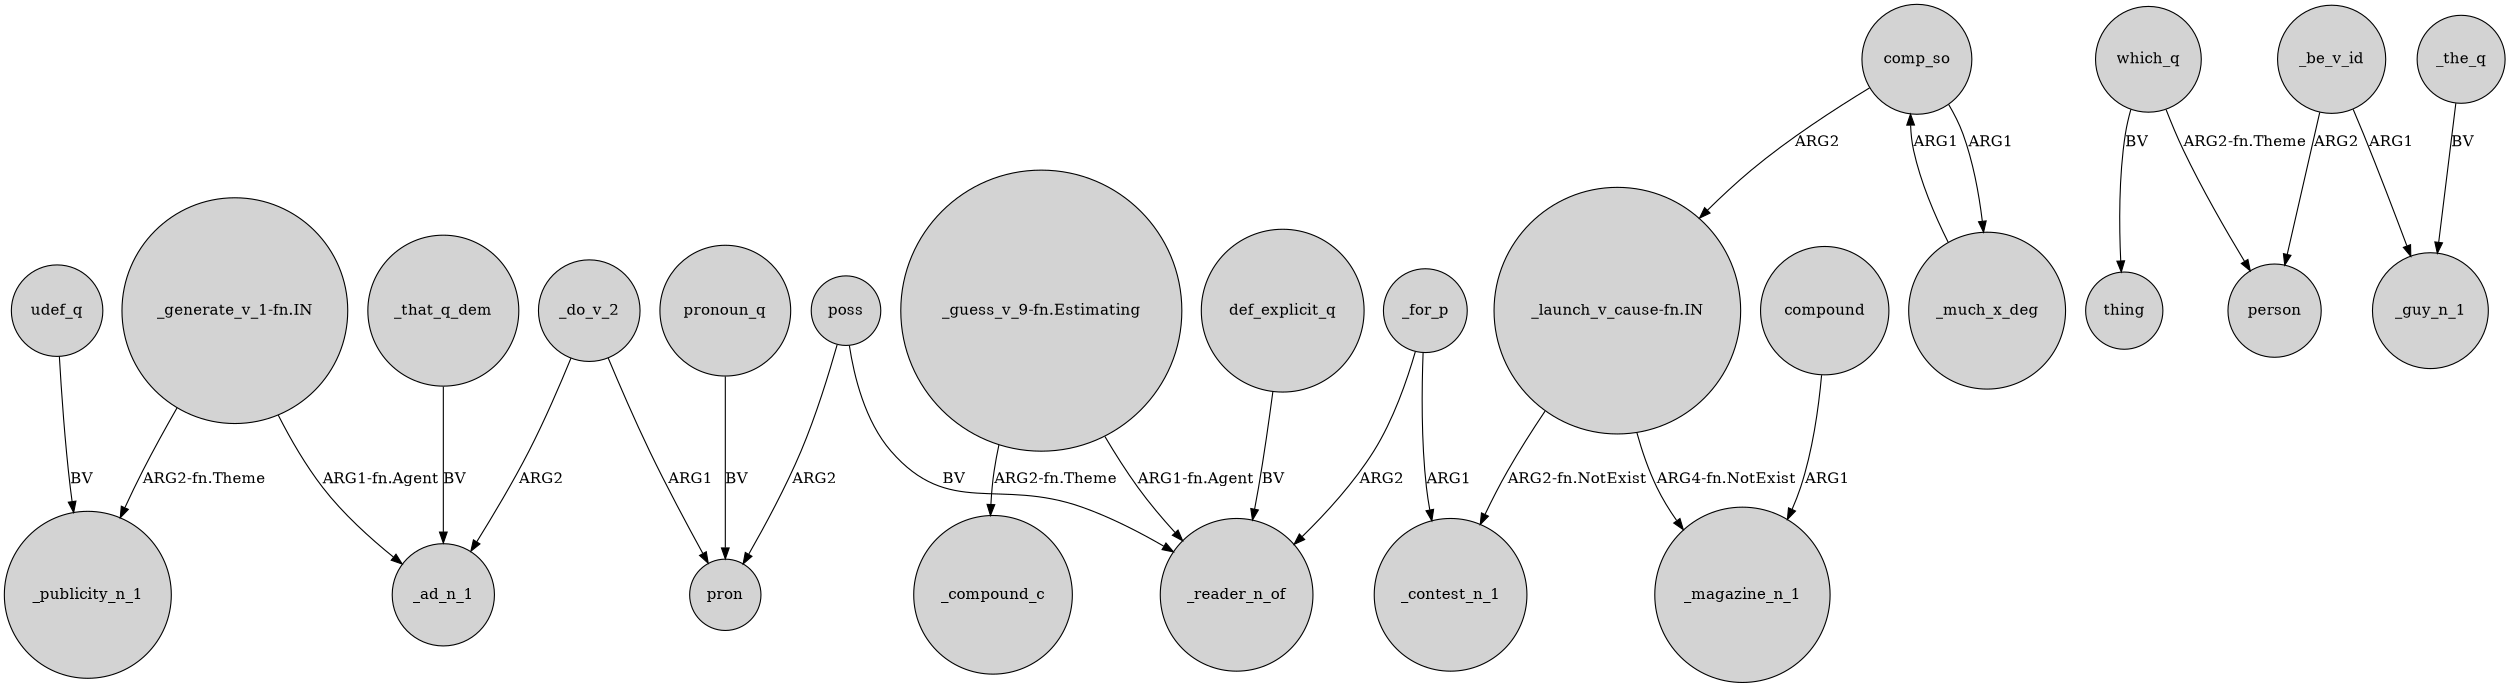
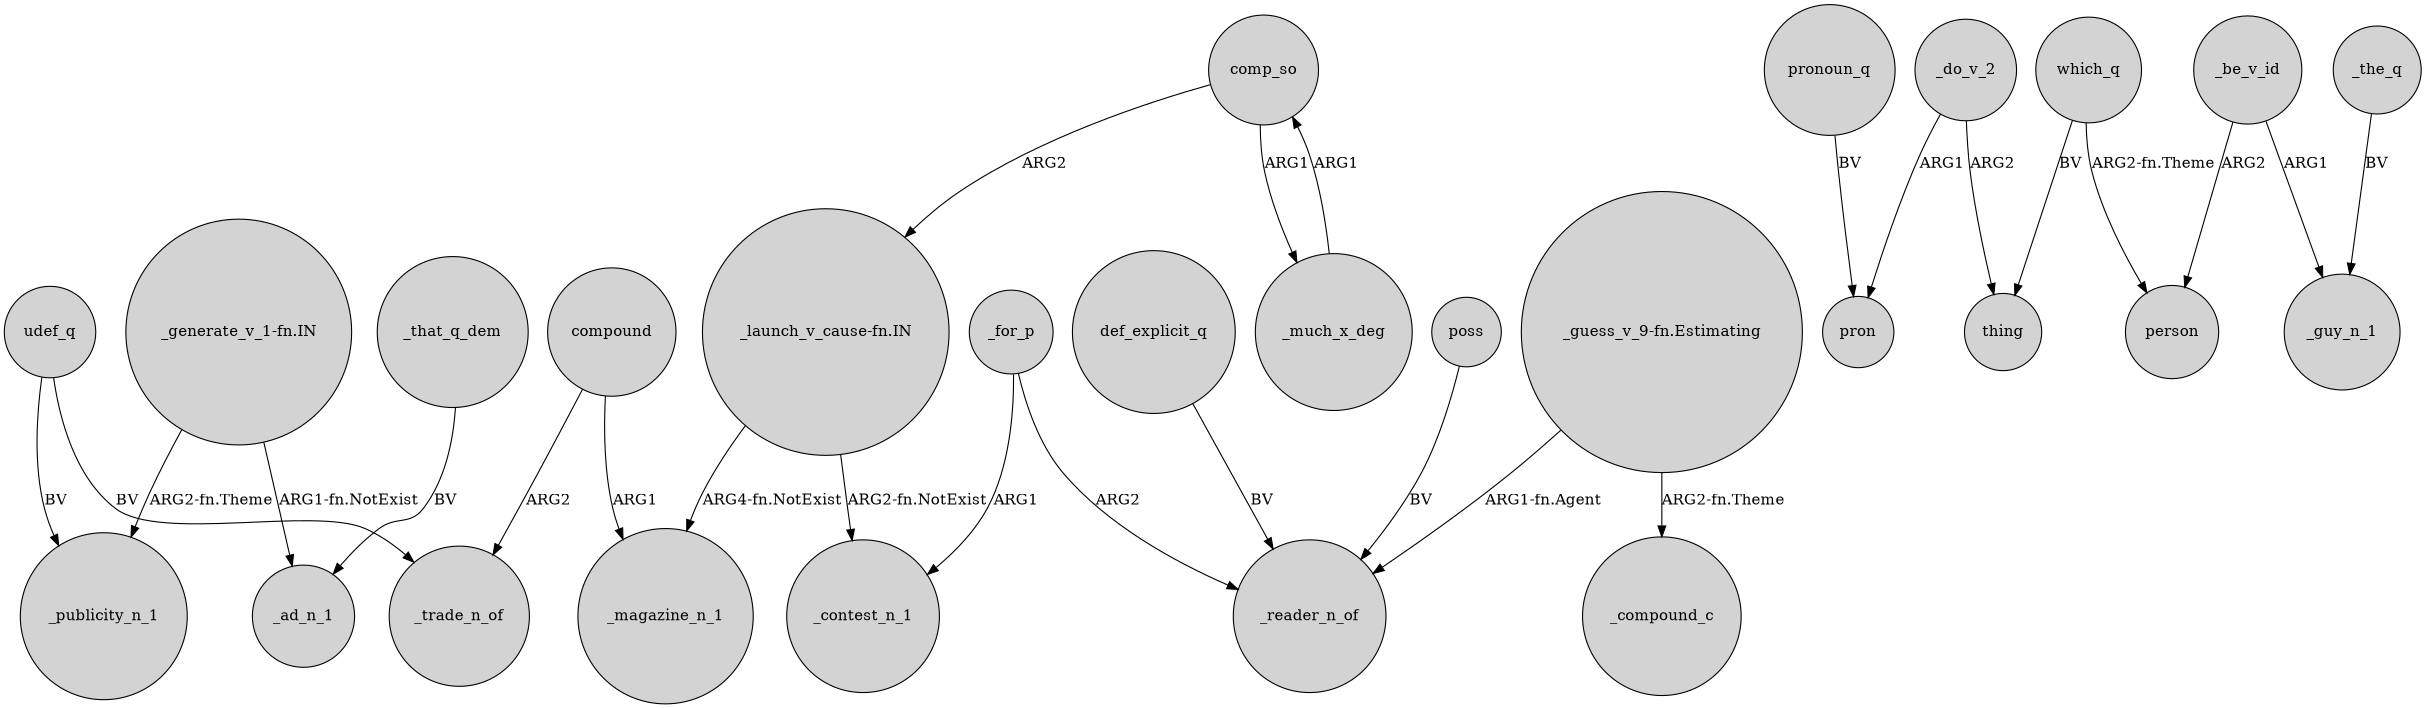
(528, 452) -> (1975, 203)
(800, 453) -> none
(381, 479) -> (349, 501)
none -> (459, 616)
